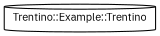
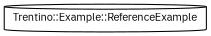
(80, 18) -> (105, 18)
